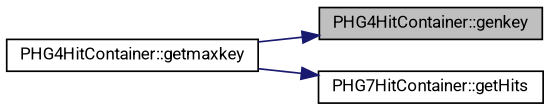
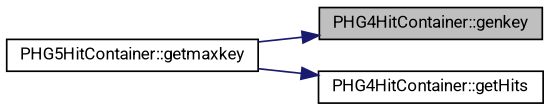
(132, 55) -> (132, 55)
(431, 87) -> (431, 87)
